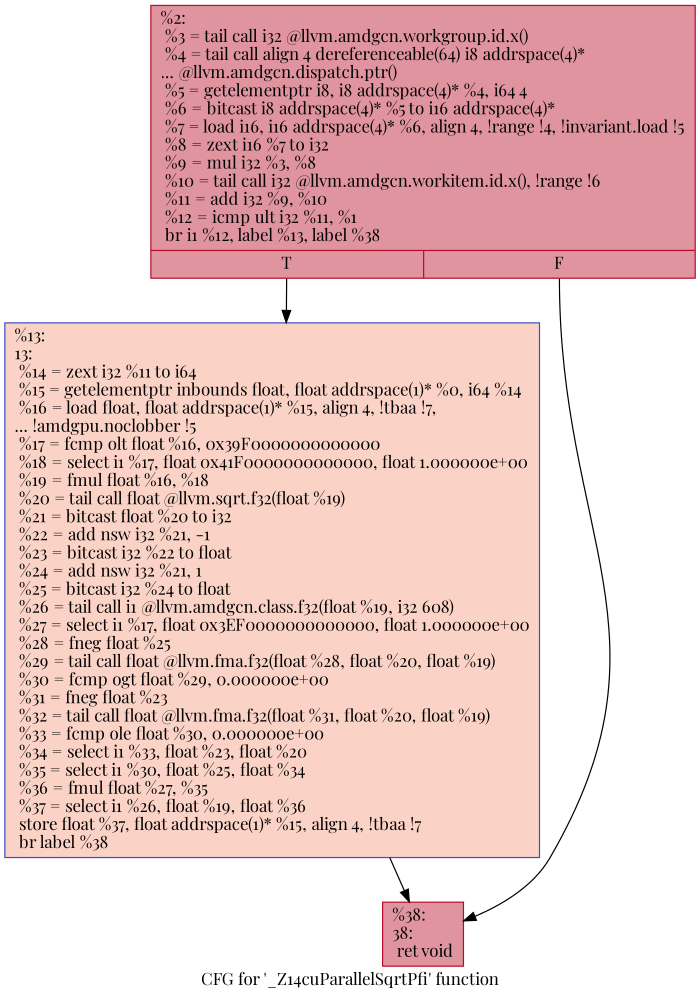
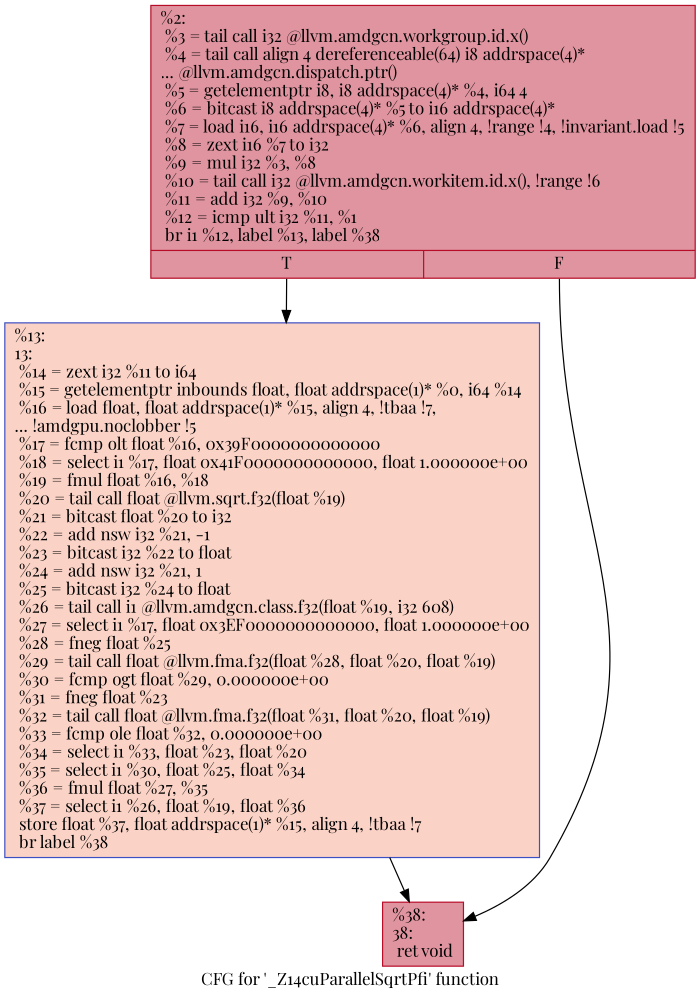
(170, 734) -> (169, 734)
